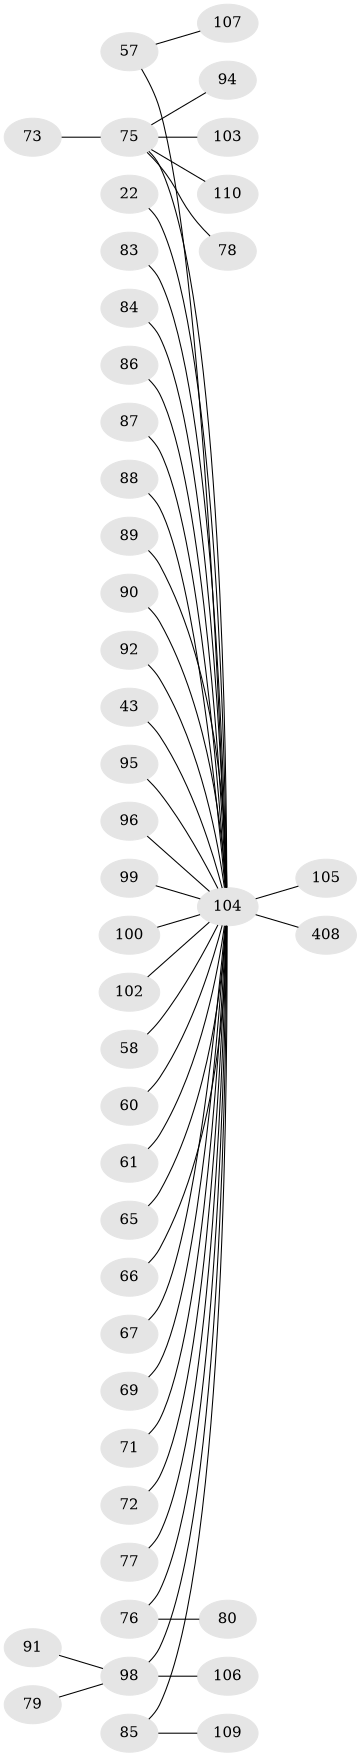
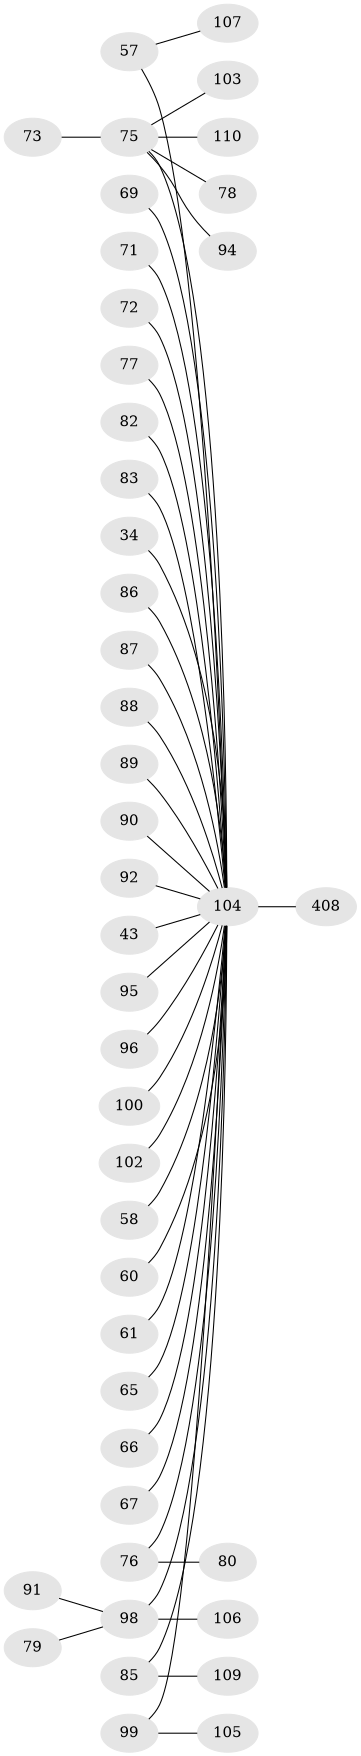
(129, 194) -> (129, 422)
(129, 308) -> (129, 536)
(277, 892) -> (178, 1733)
